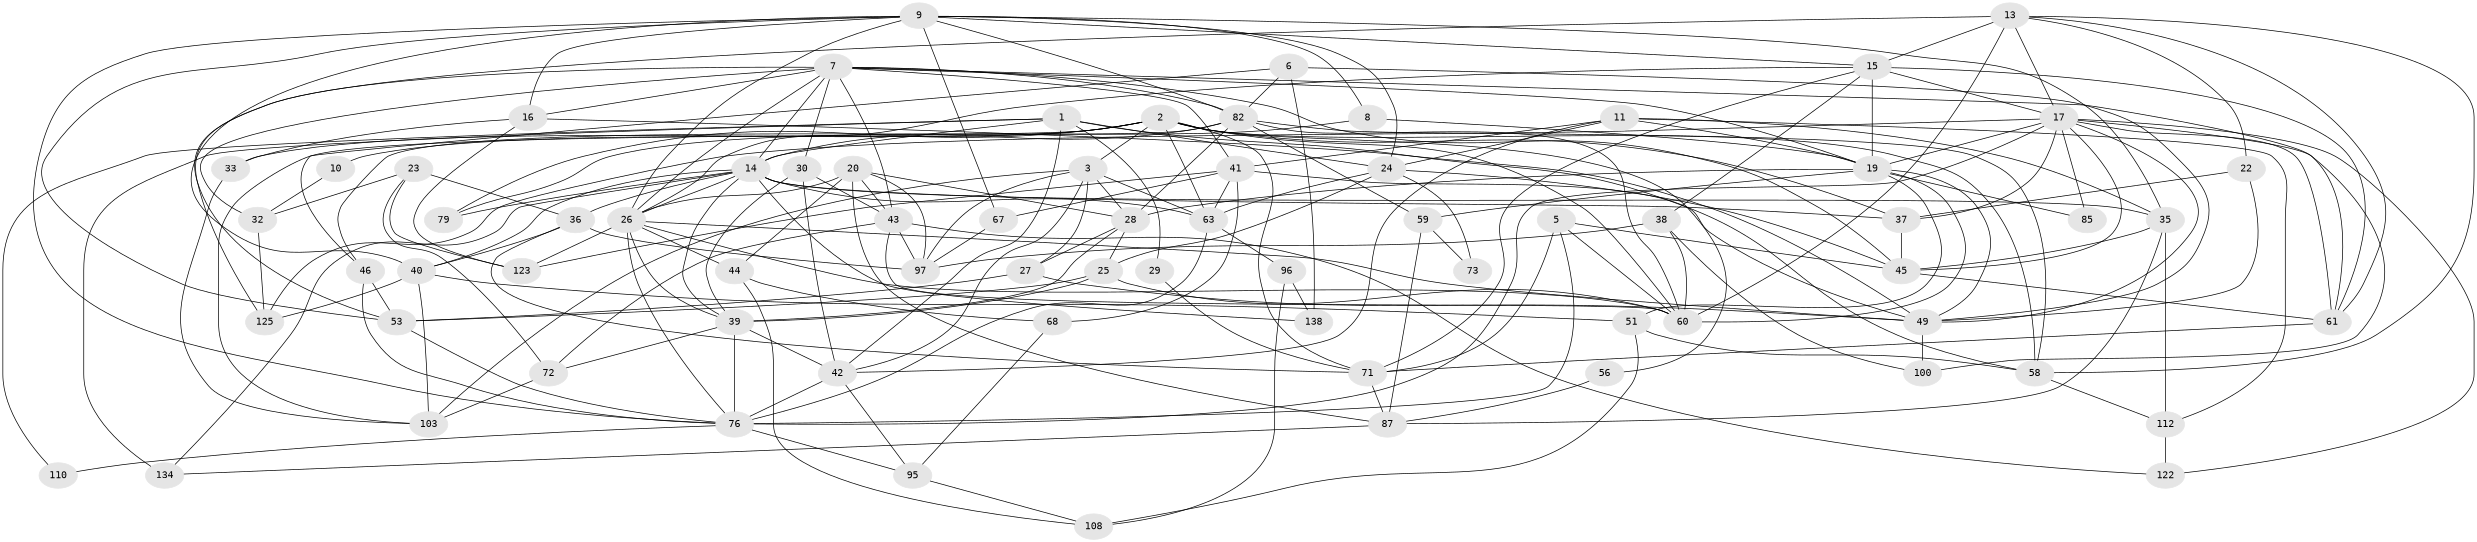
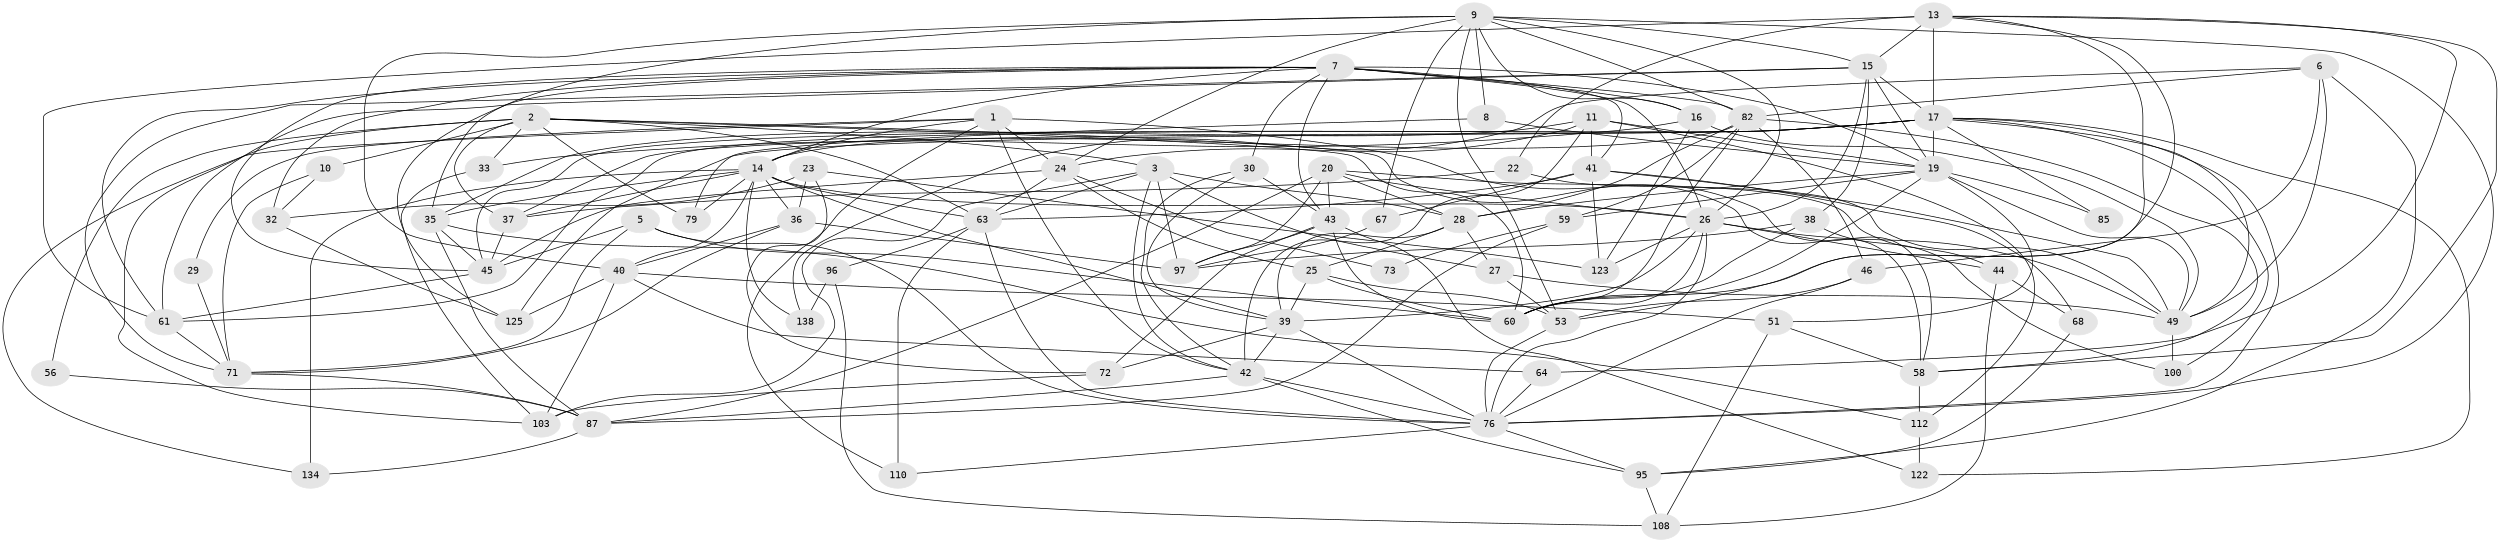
(1262, 238) -> (229, 247)
none -> (898, 332)
none -> (1542, 373)
none -> (919, 403)
none -> (2168, 406)
